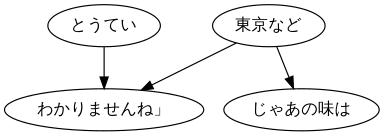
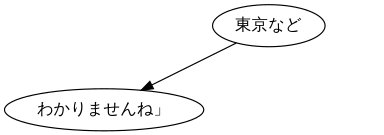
(104, 26) -> none
(302, 110) -> none
